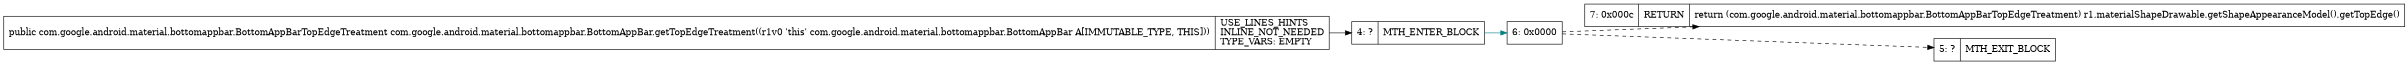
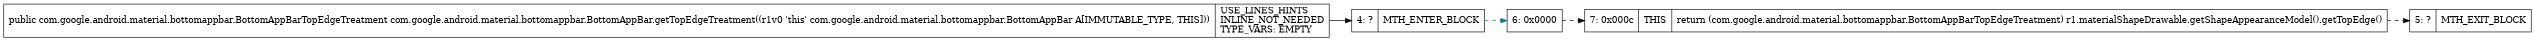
(1664, 15) -> (1655, 20)
(1493, 33) -> (1493, 21)
(1745, 41) -> (2395, 21)
